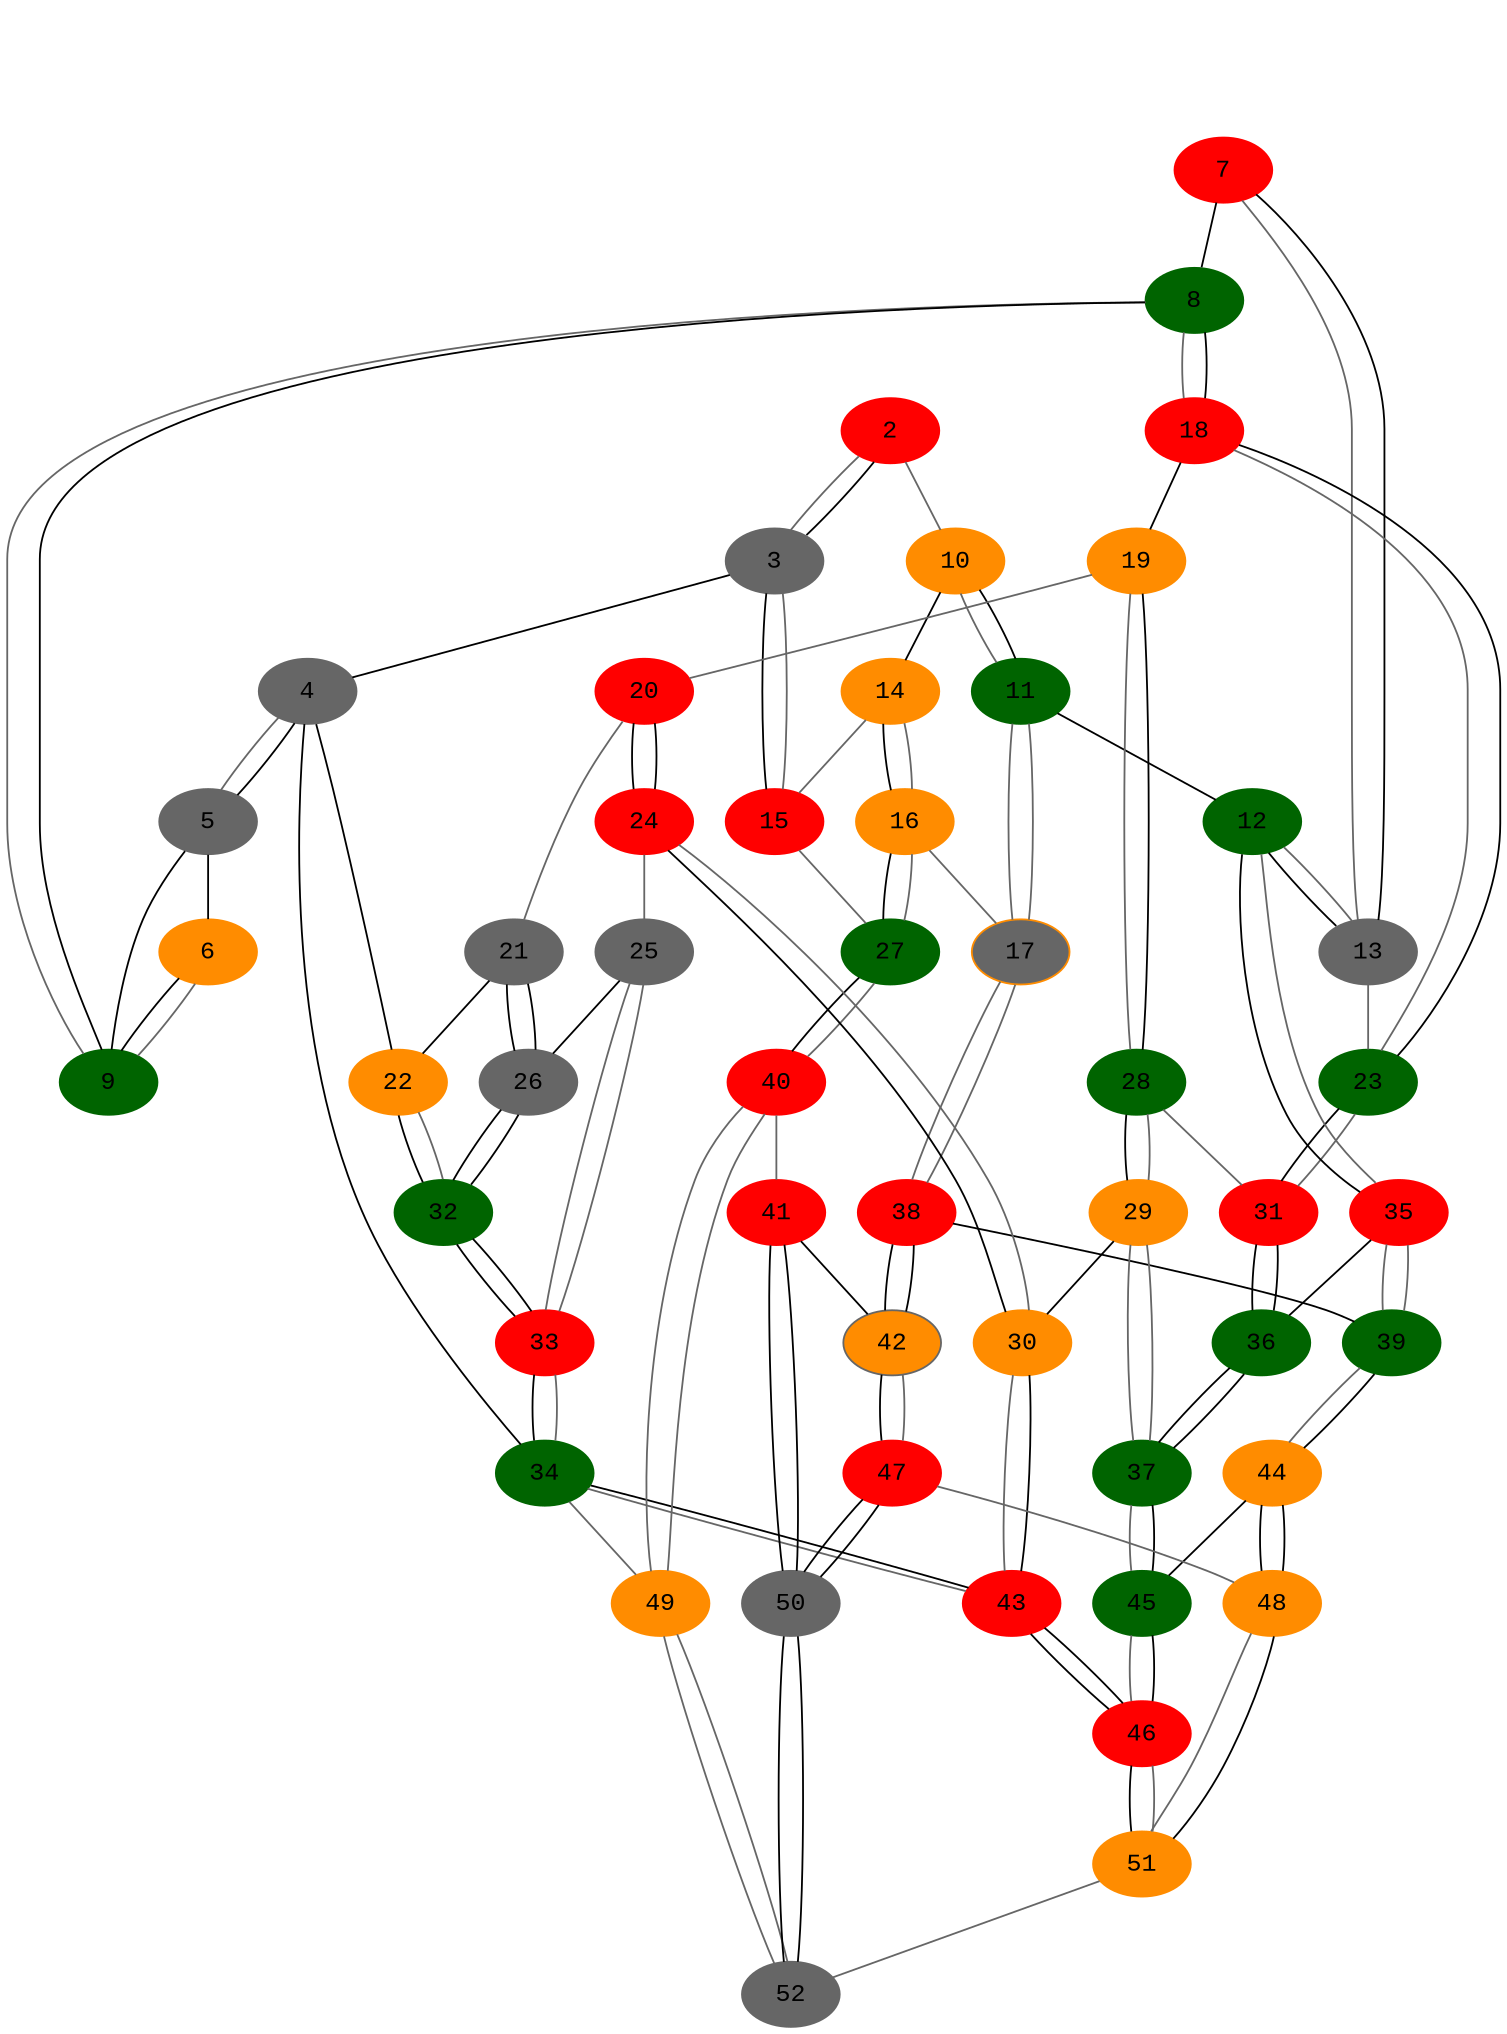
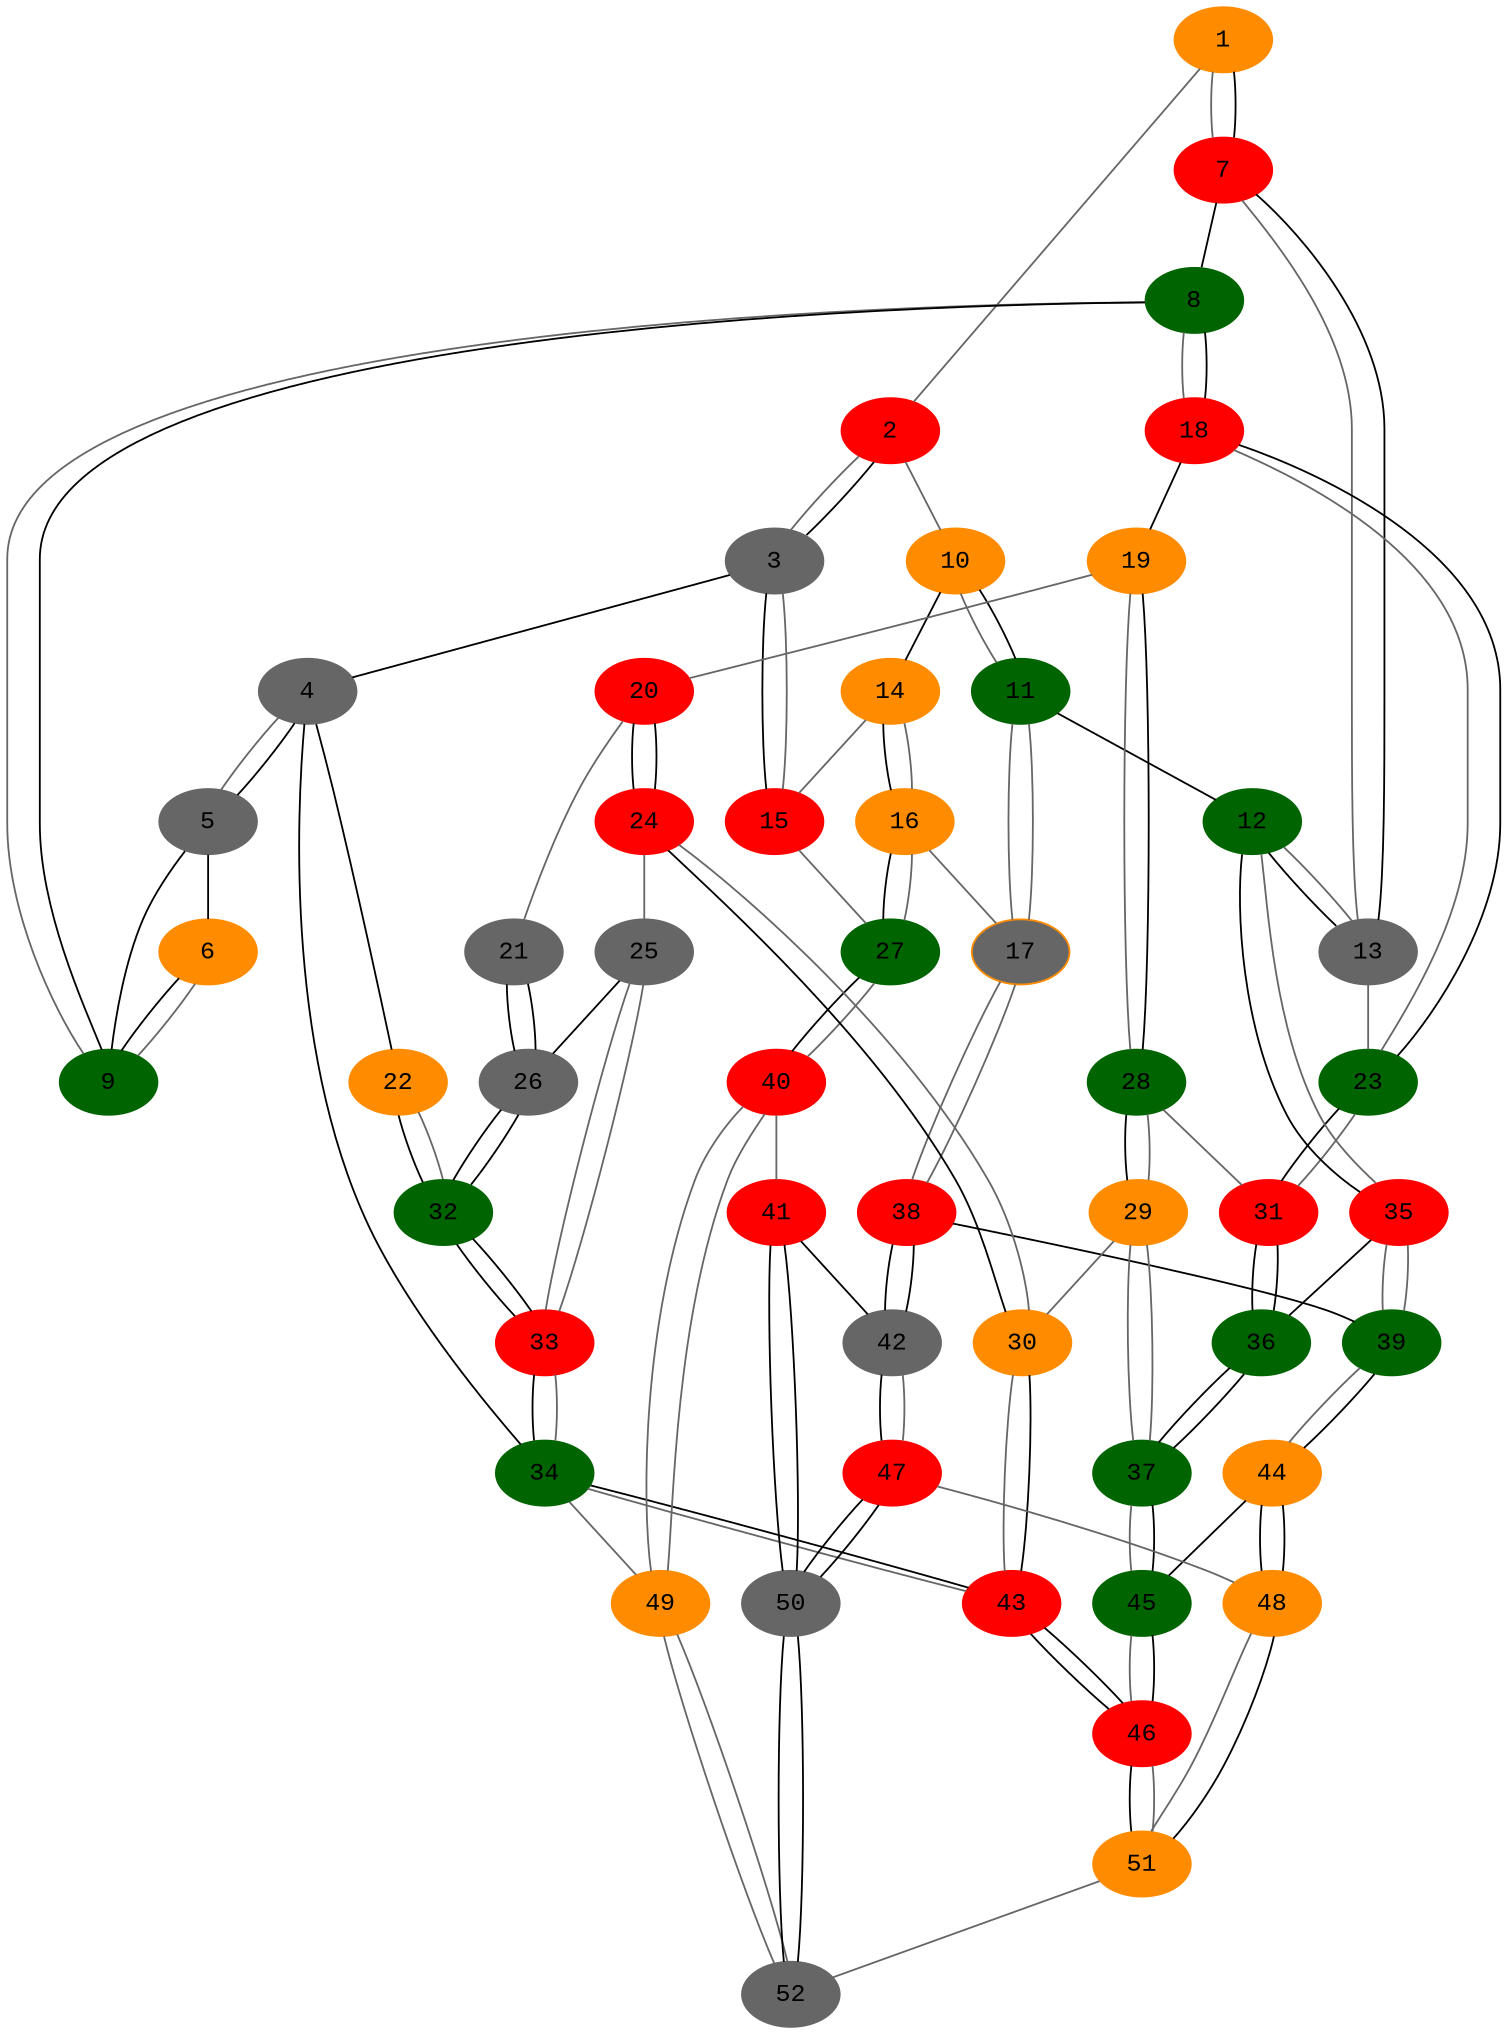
none -> (1223, 40)
(456, 1017) -> none
(1080, 1278) -> (1080, 1278)
(892, 1343) -> (892, 1343)
